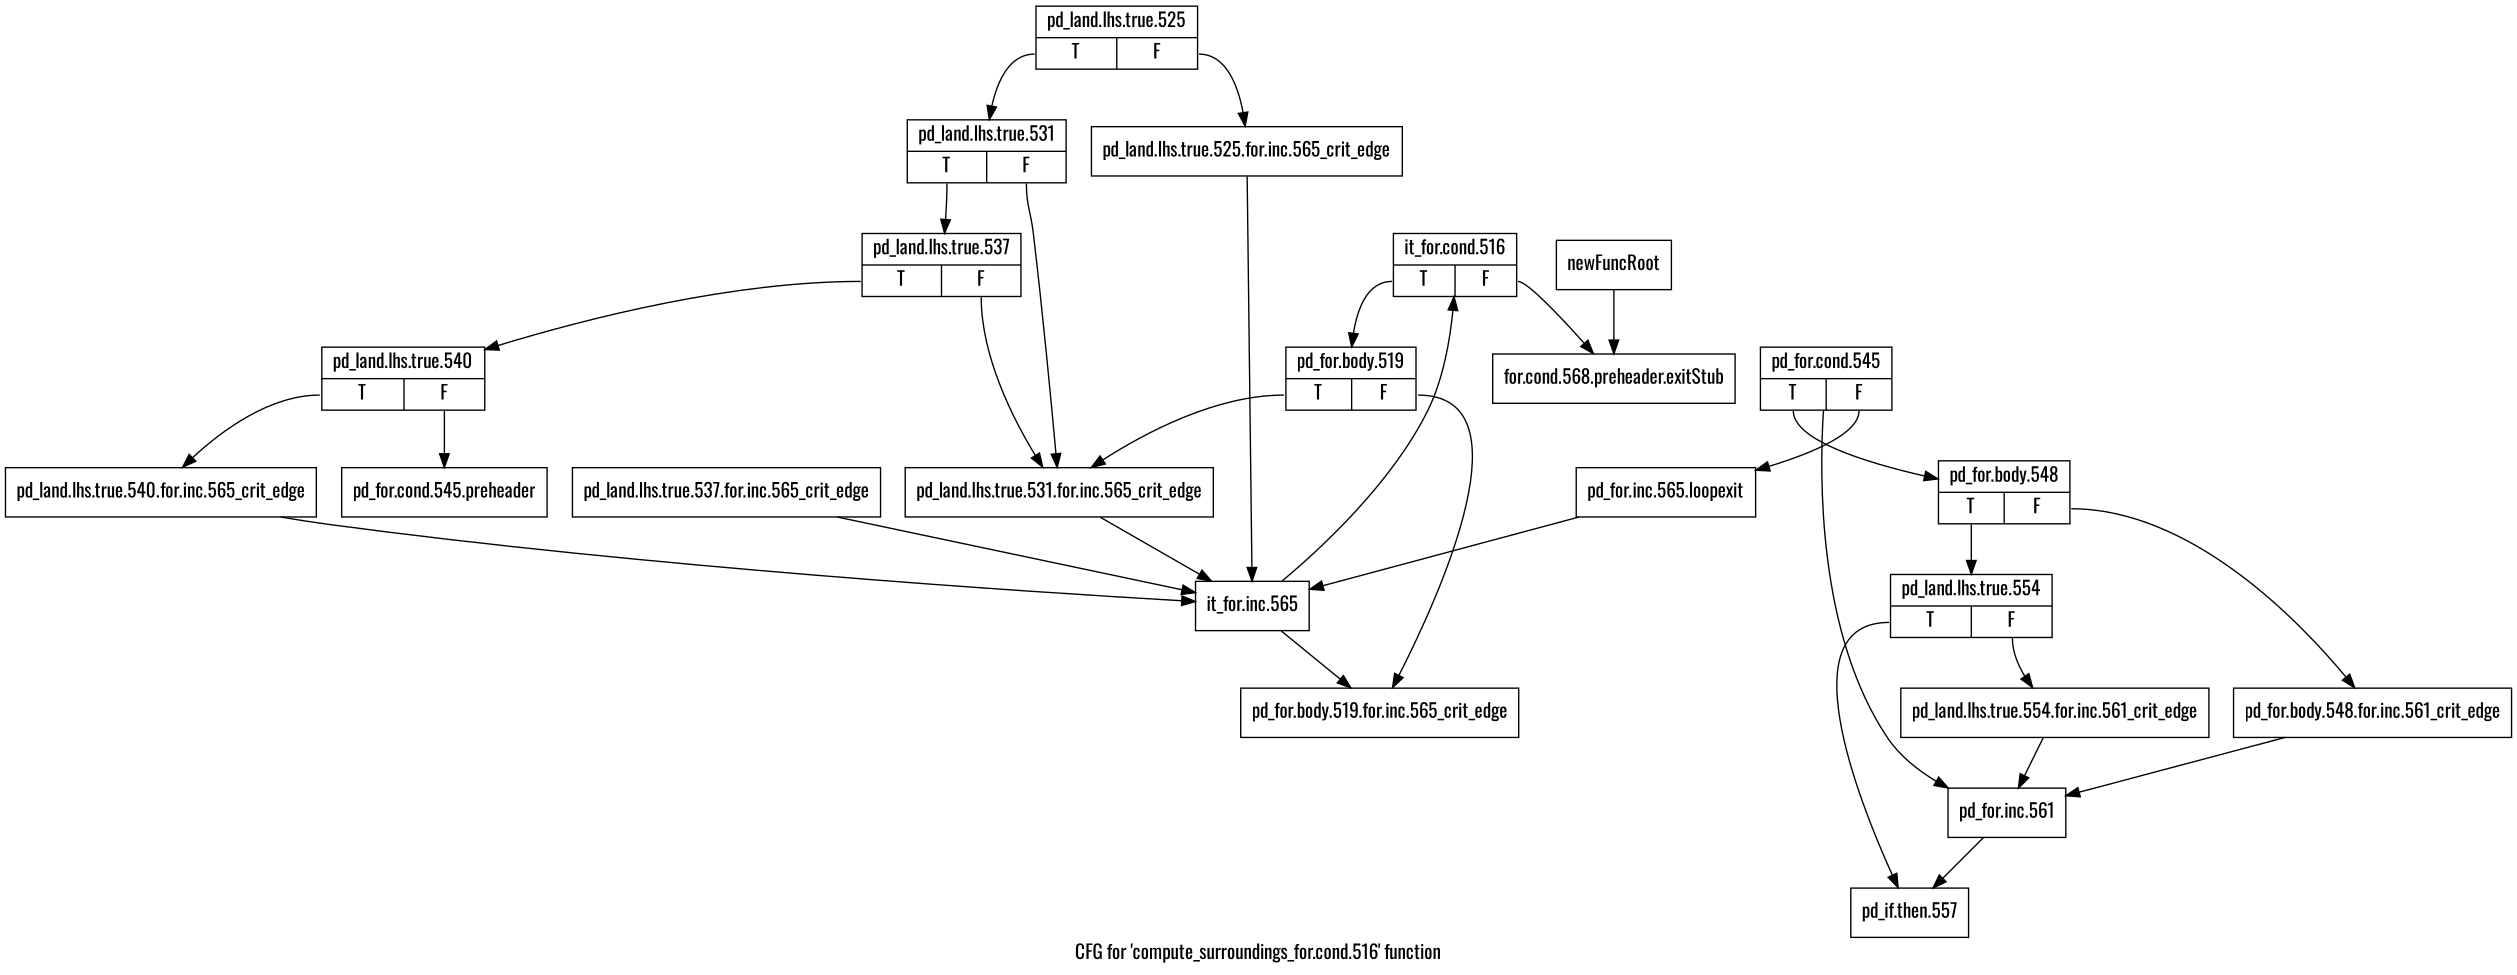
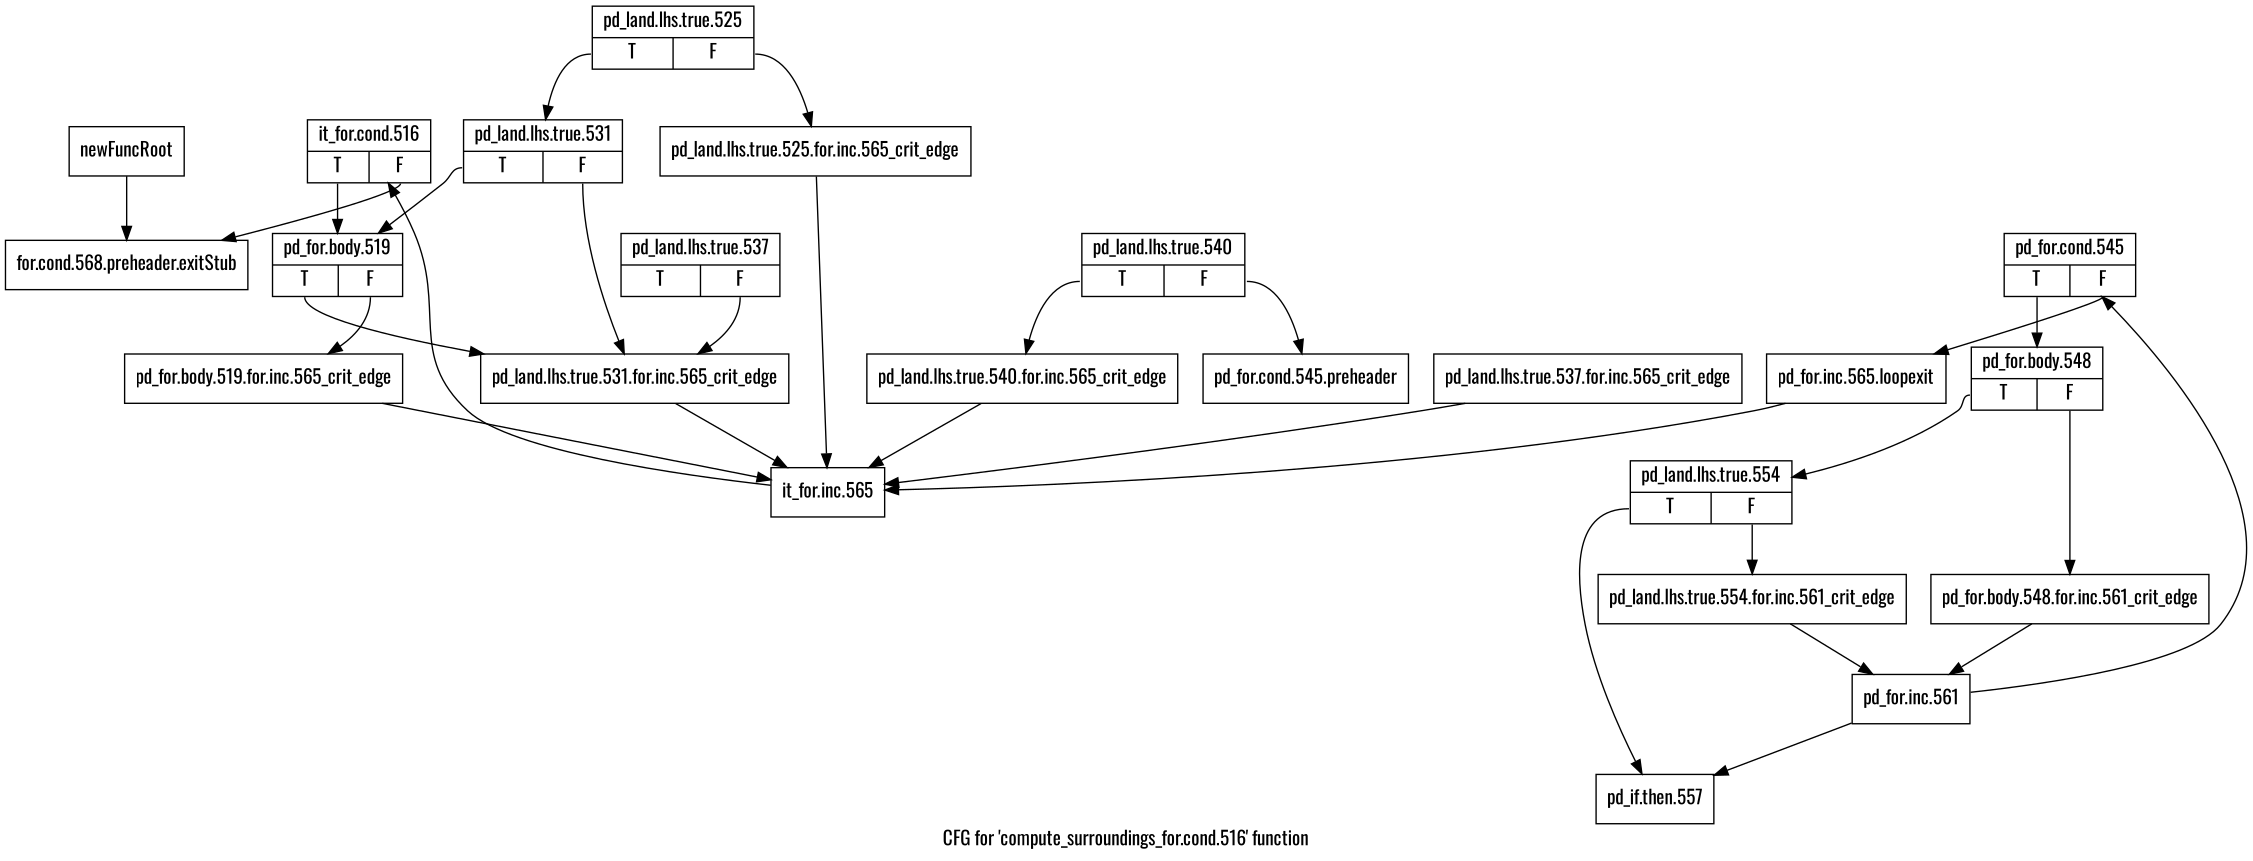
(947, 202) -> (427, 196)
(677, 301) -> none
(1837, 612) -> (2242, 579)
(1311, 655) -> (570, 440)
